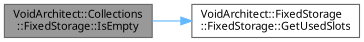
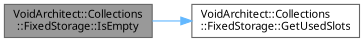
(276, 21) -> (276, 21)
